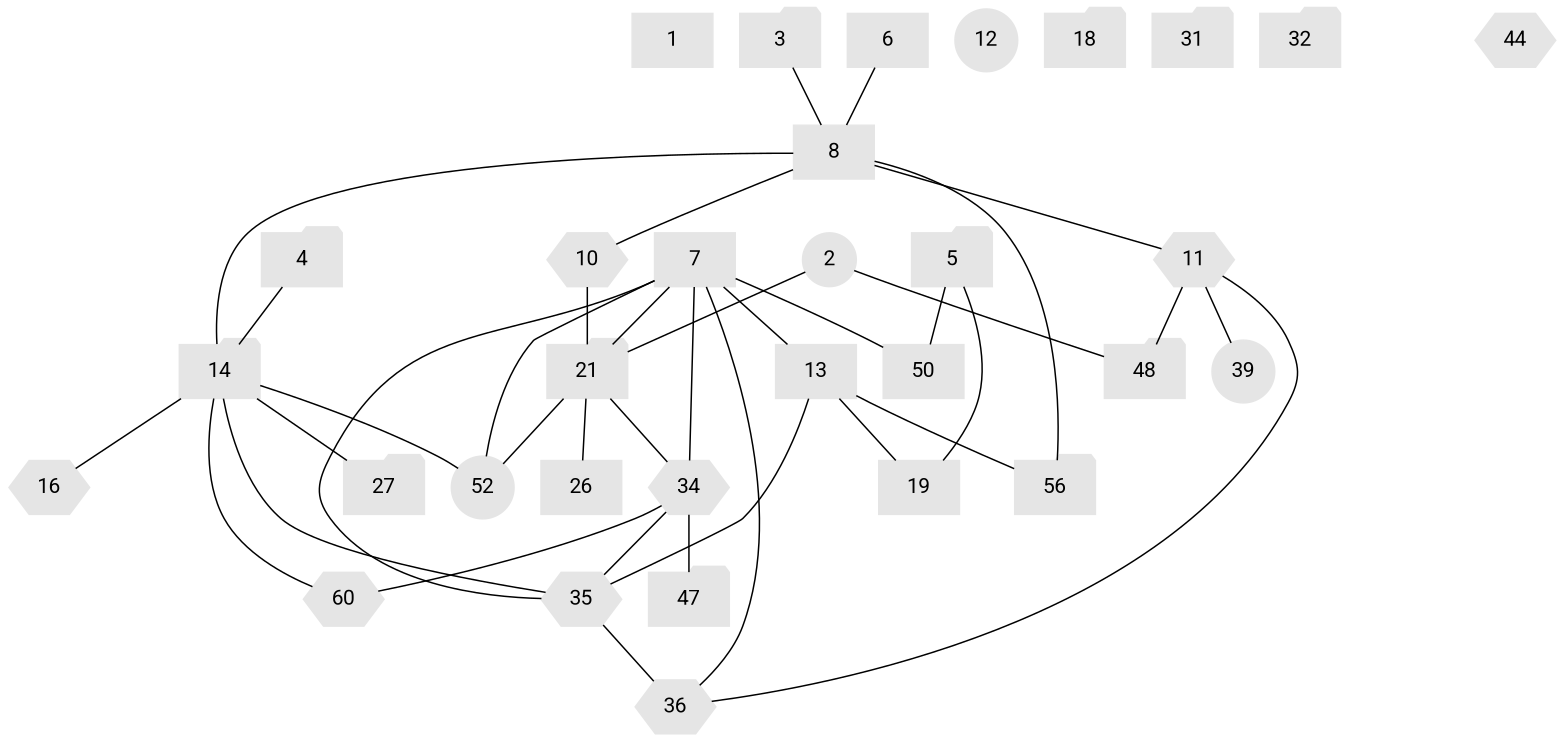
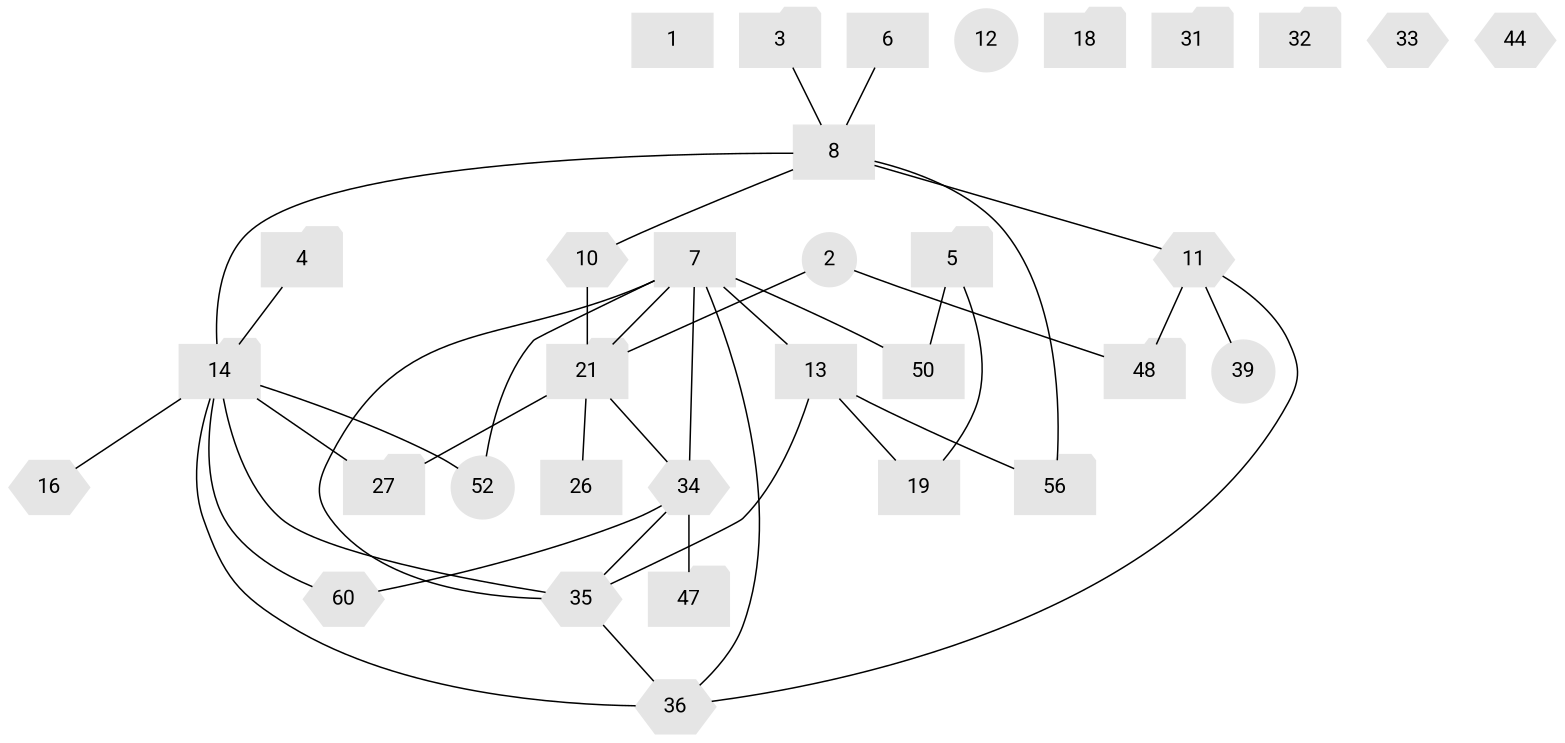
none -> (1408, 40)
(533, 431) -> (480, 433)
none -> (332, 648)
